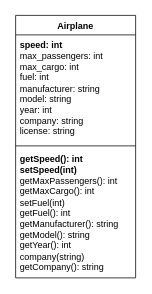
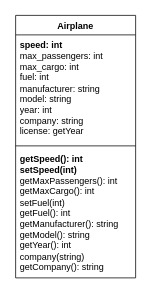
(67, 89) -> (67, 89)
